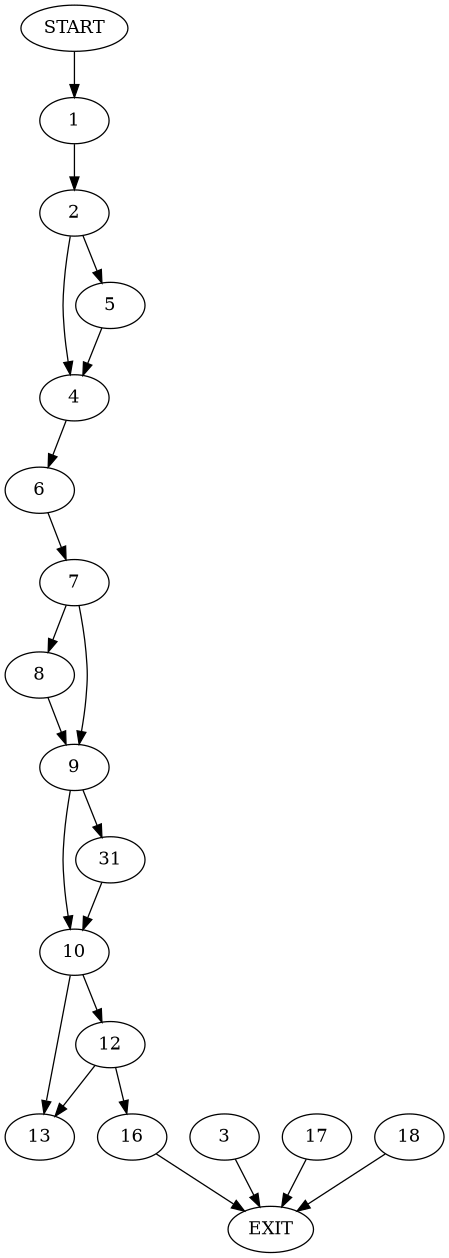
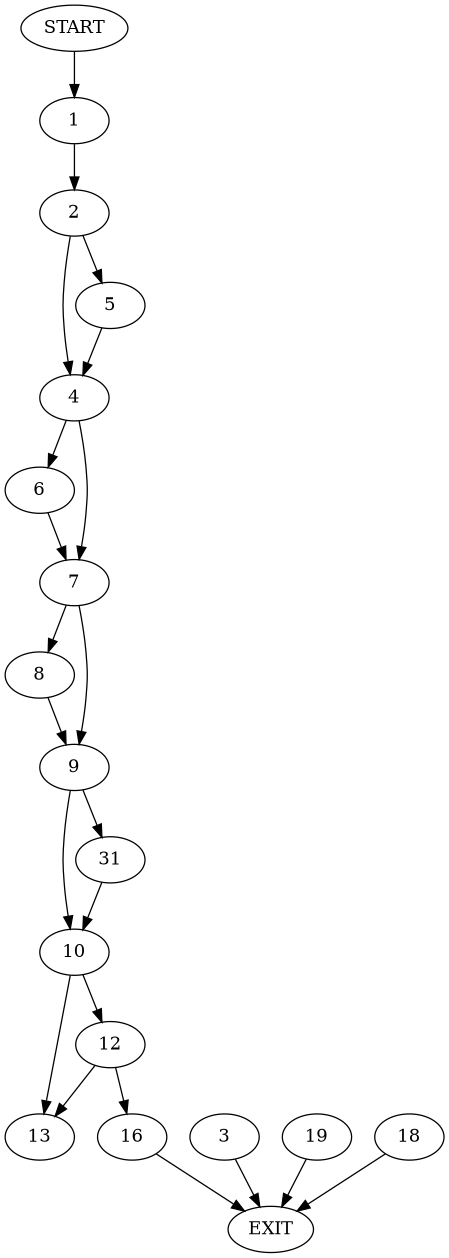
none -> (87, 484)
(317, 1137) -> (317, 1137)
